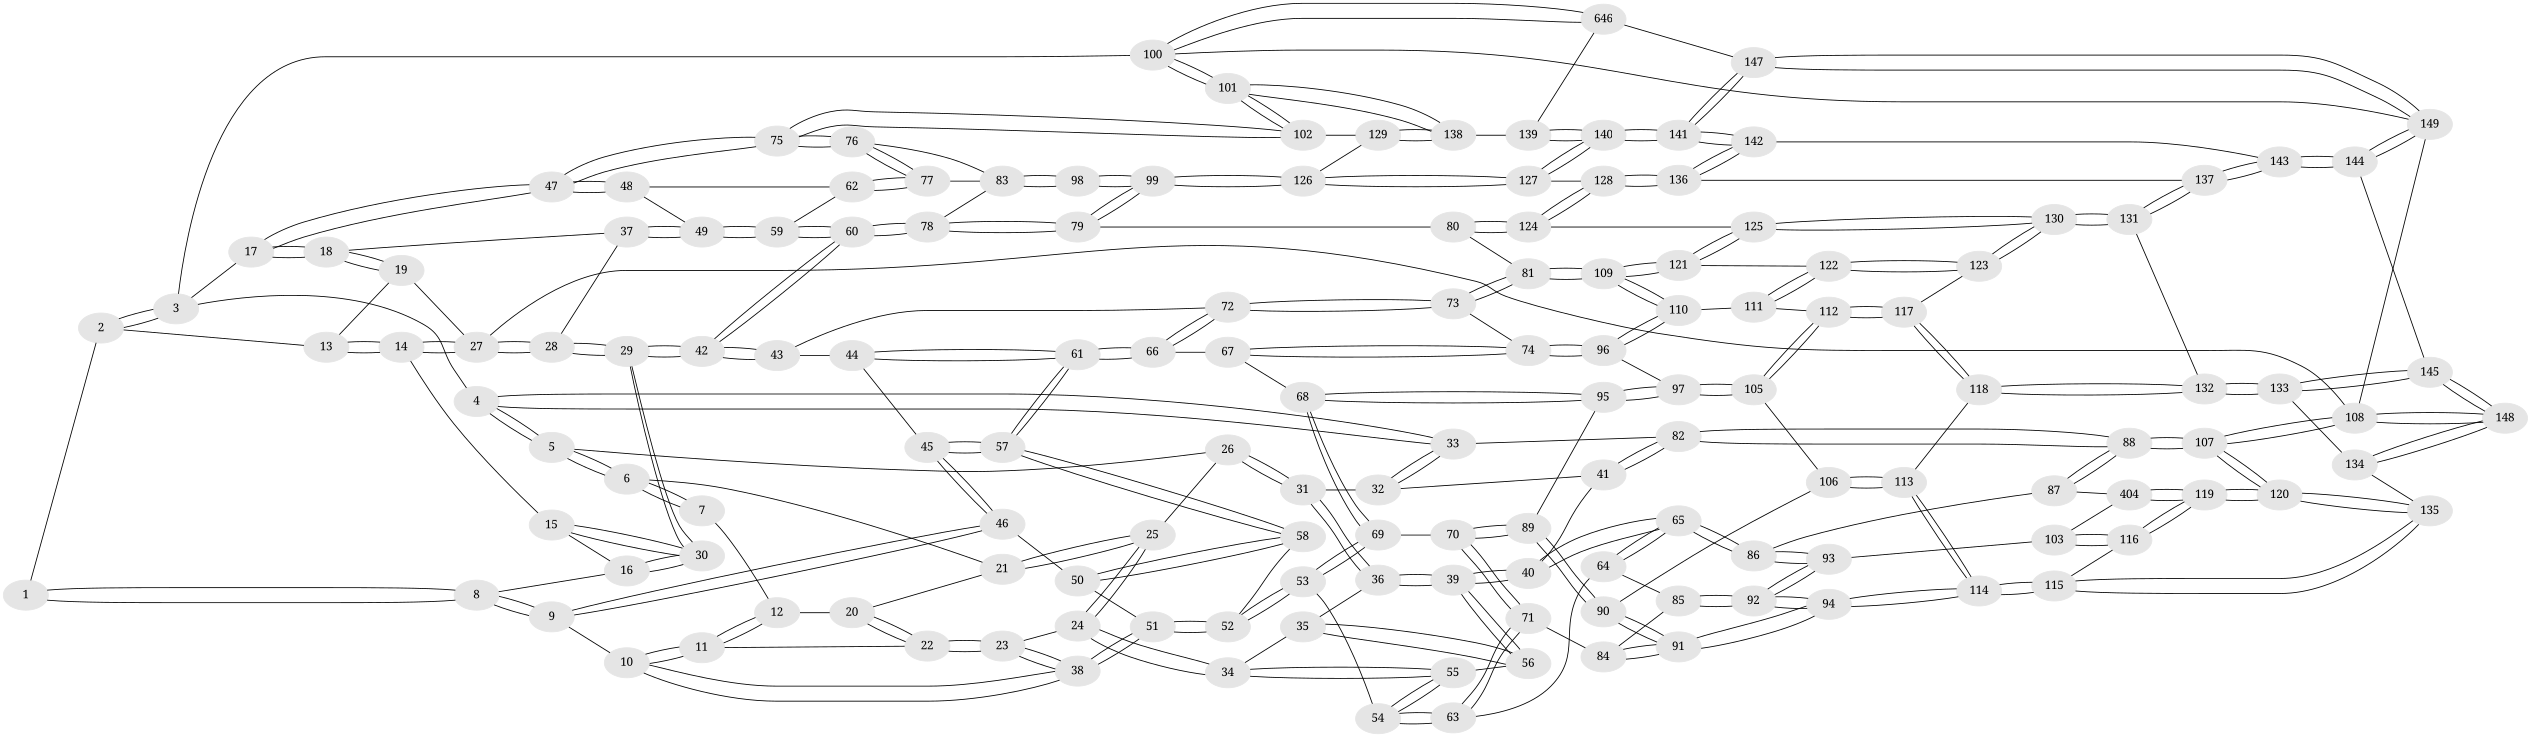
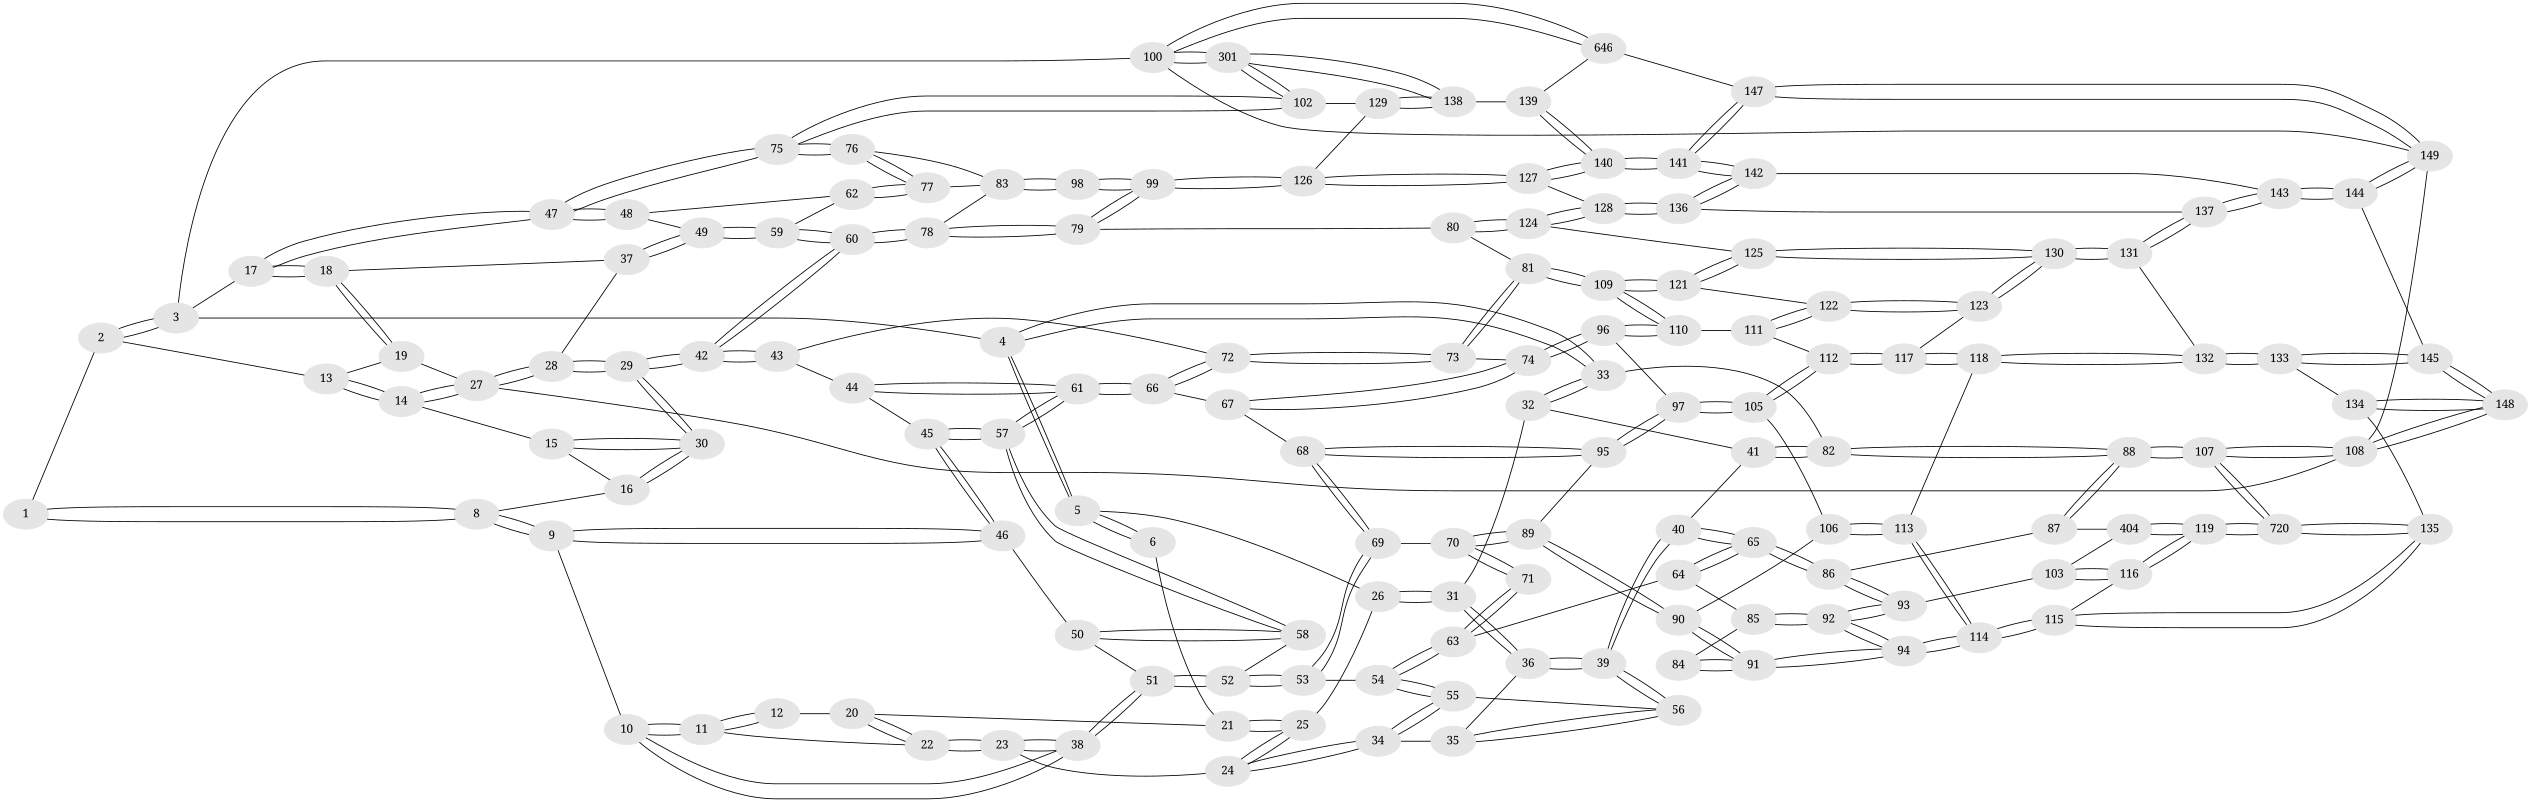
(1228, 88) -> (1228, 58)
(2280, 495) -> (2280, 529)
(702, 511) -> none
(1564, 637) -> none
